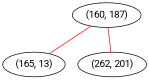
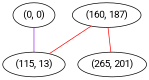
none -> (34, 15)
(34, 64) -> (34, 64)
(112, 64) -> (112, 64)
